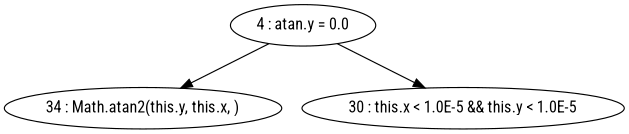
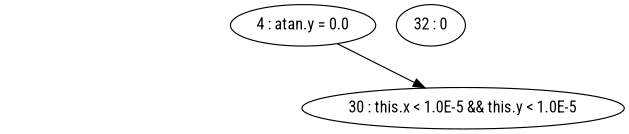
none -> (431, 25)
(143, 108) -> none
